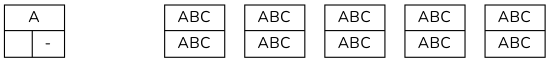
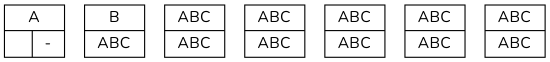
none -> (115, 31)
